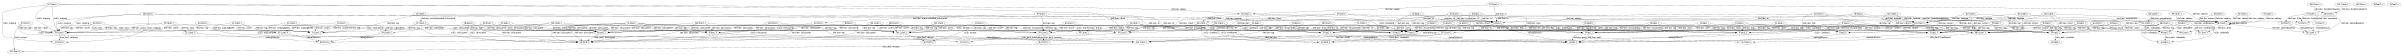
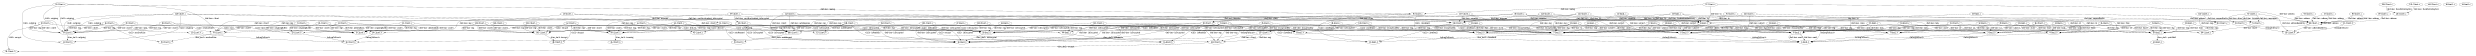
none -> (1807, 28)
(1046, 30) -> none
